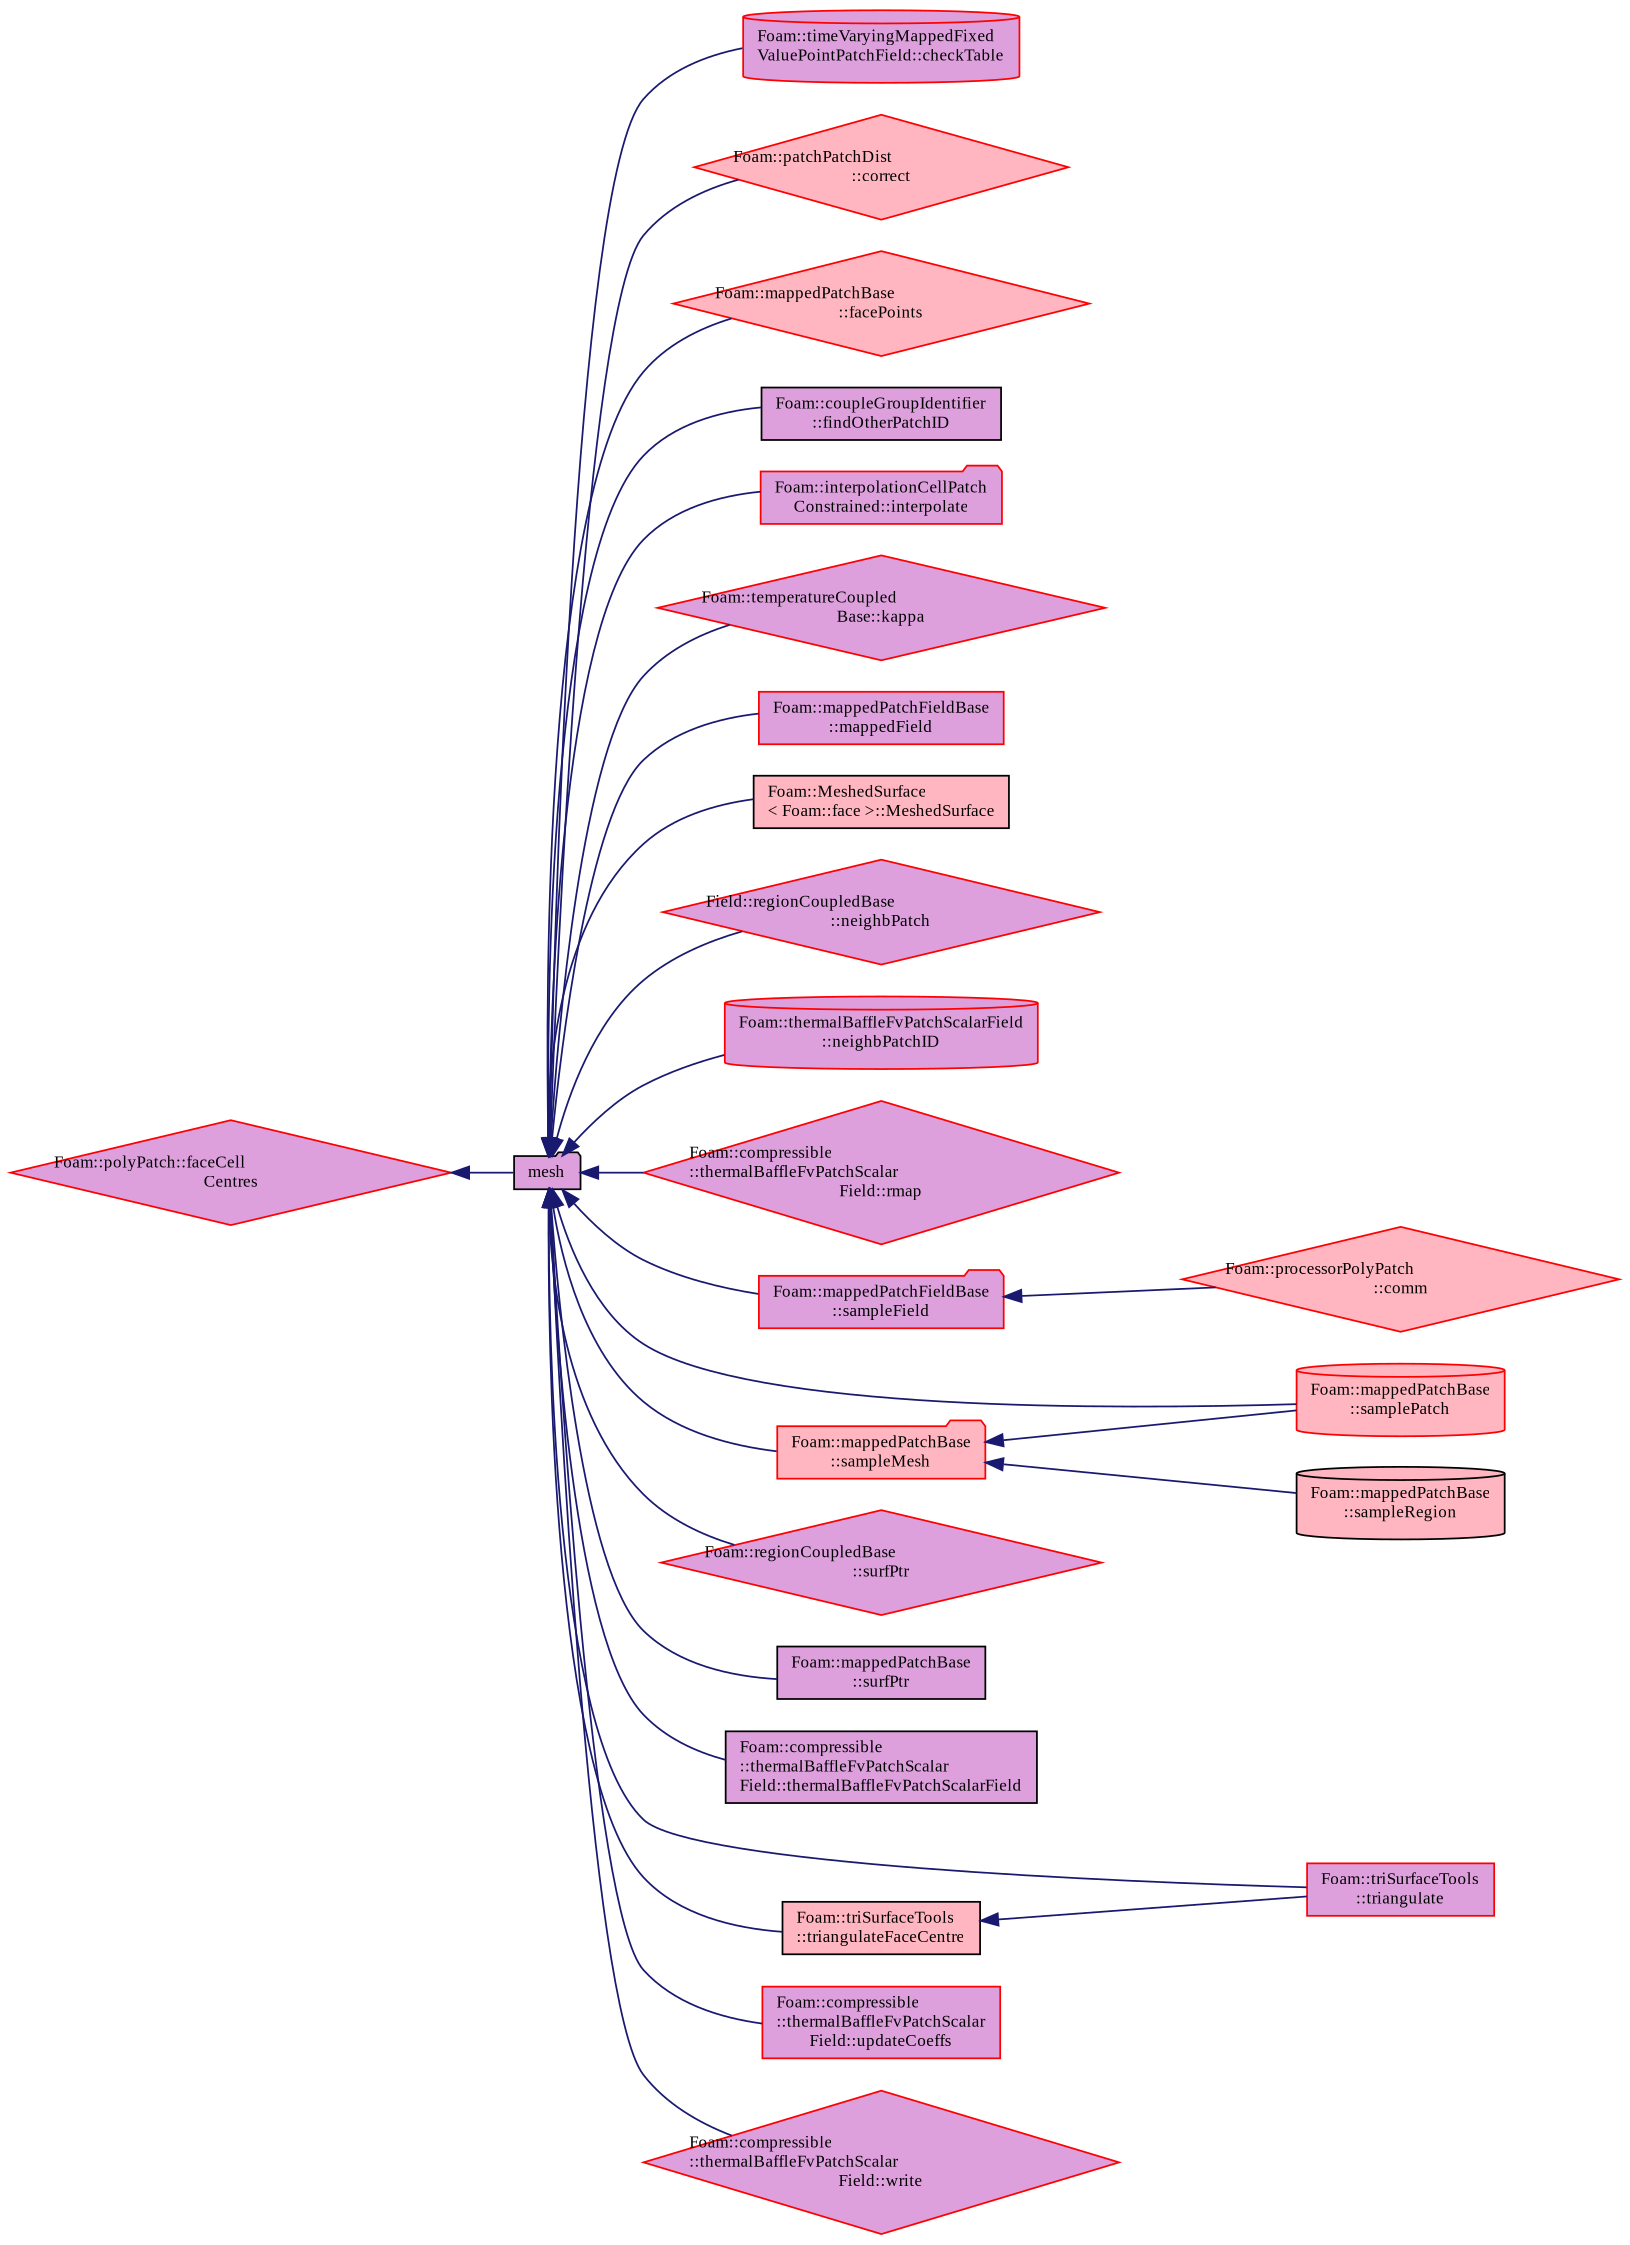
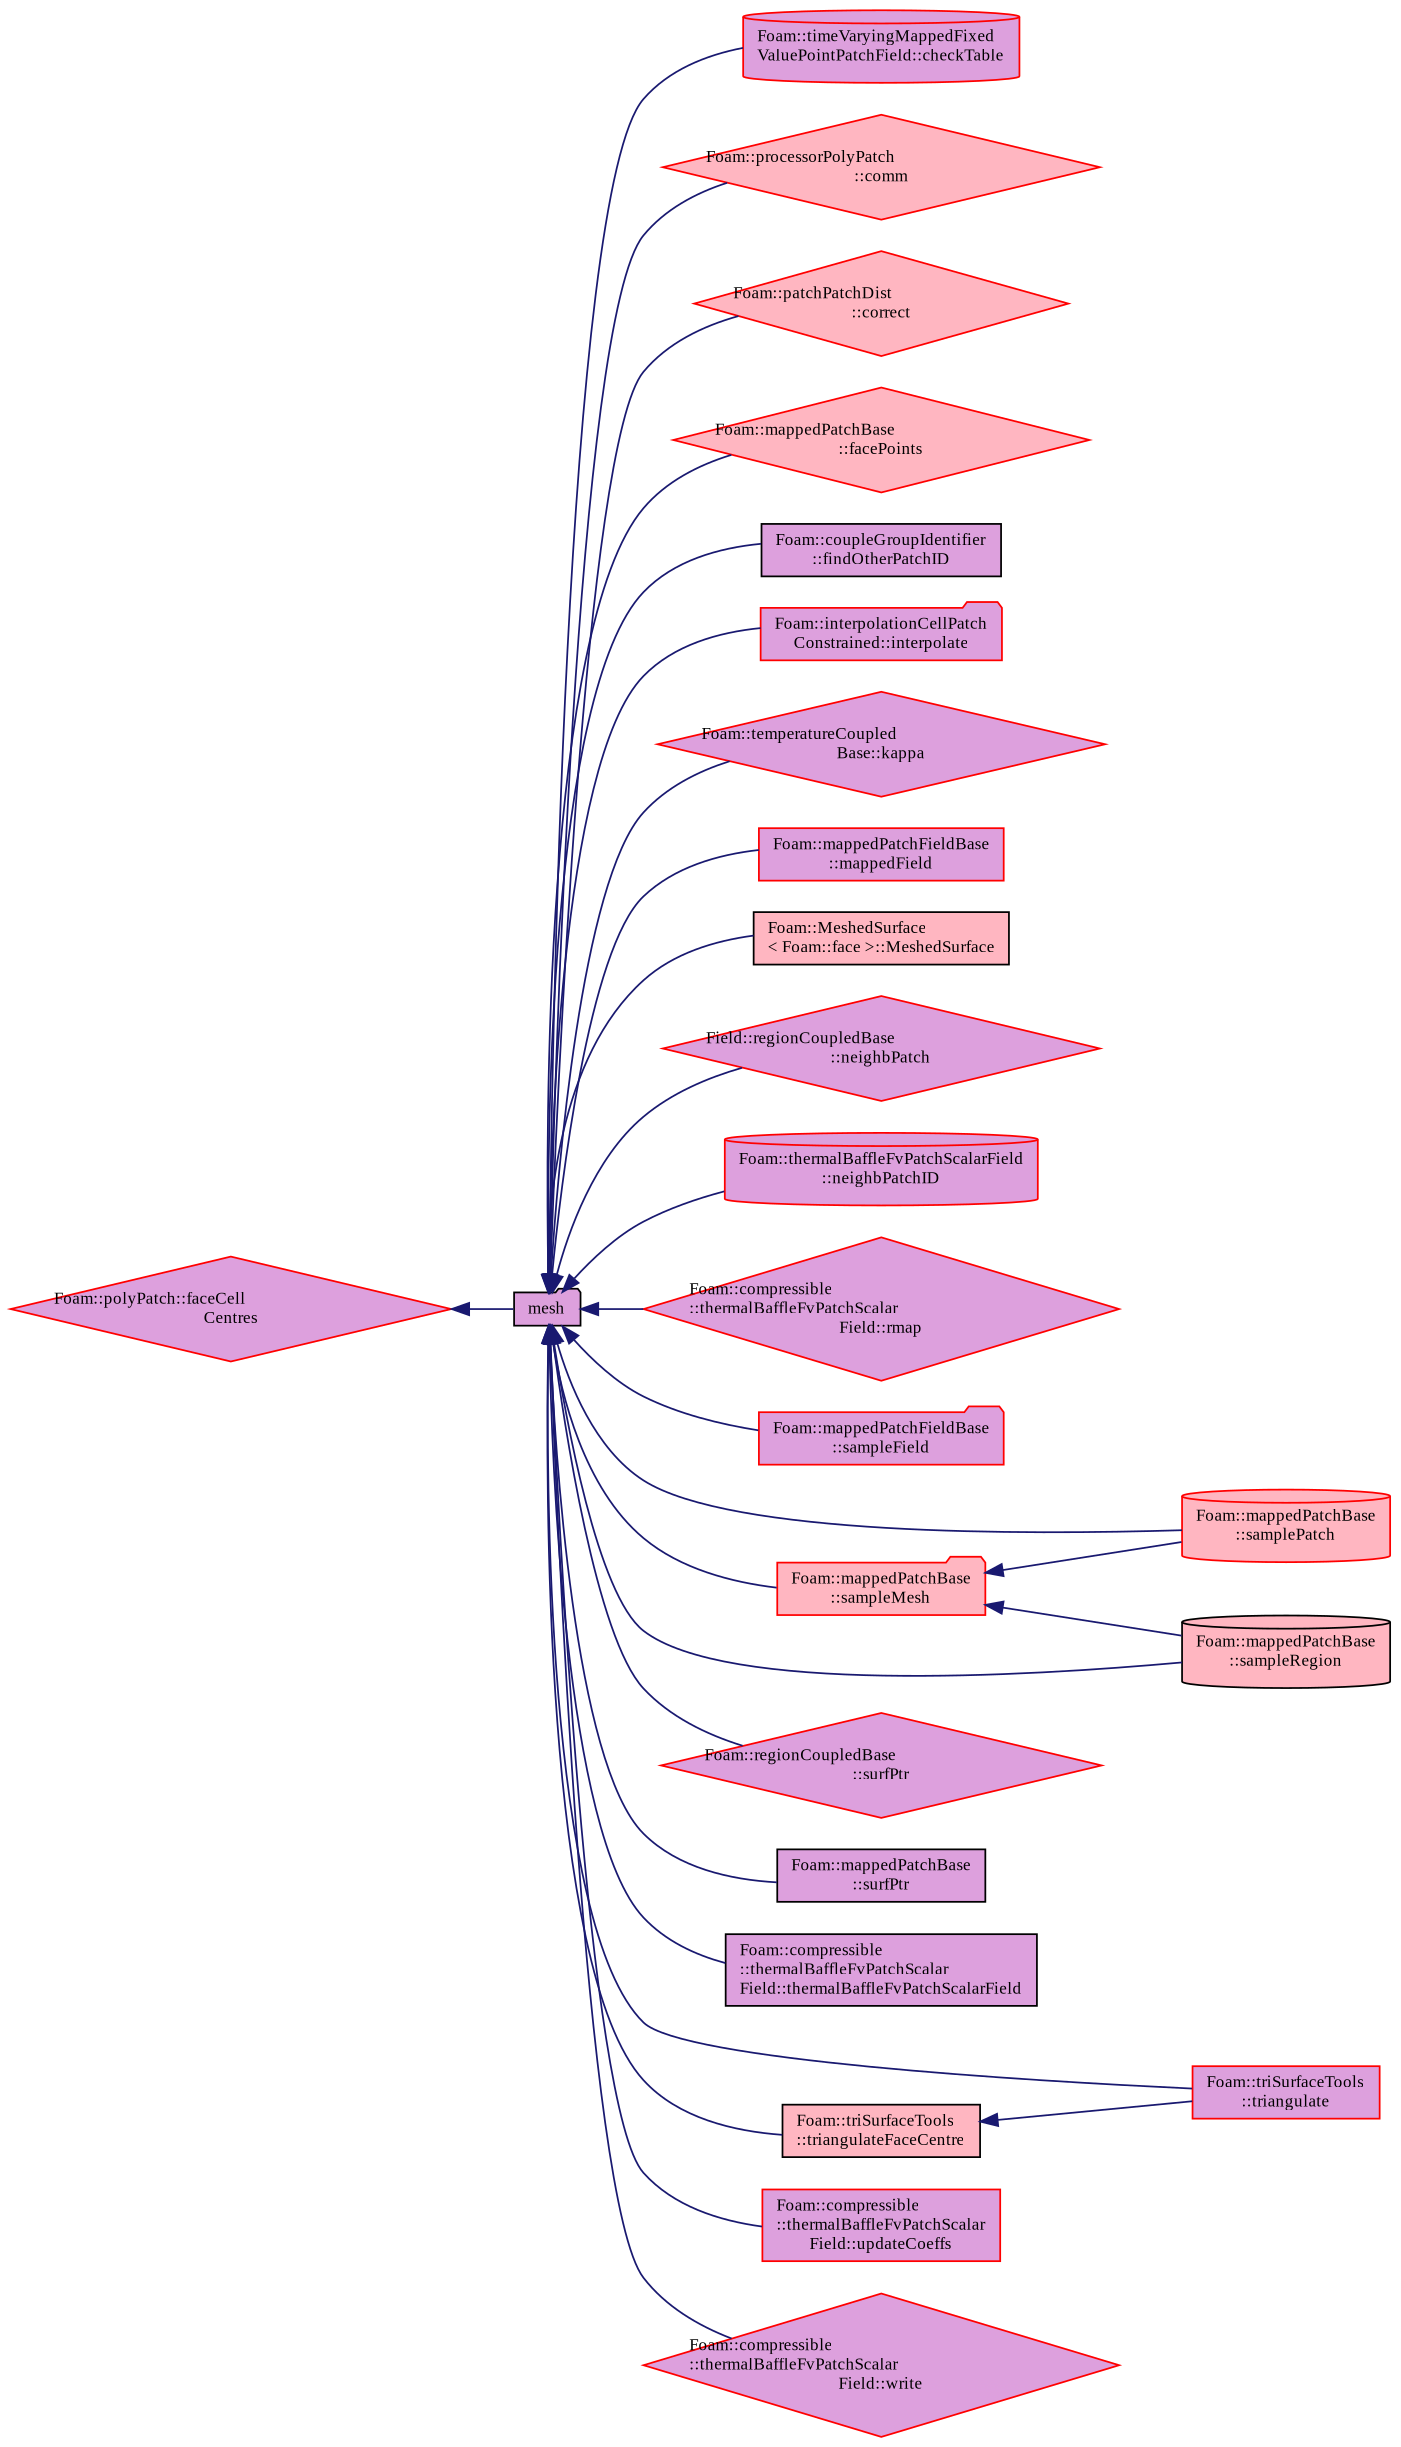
(1119, 1292) -> (579, 644)
none -> (758, 1666)
